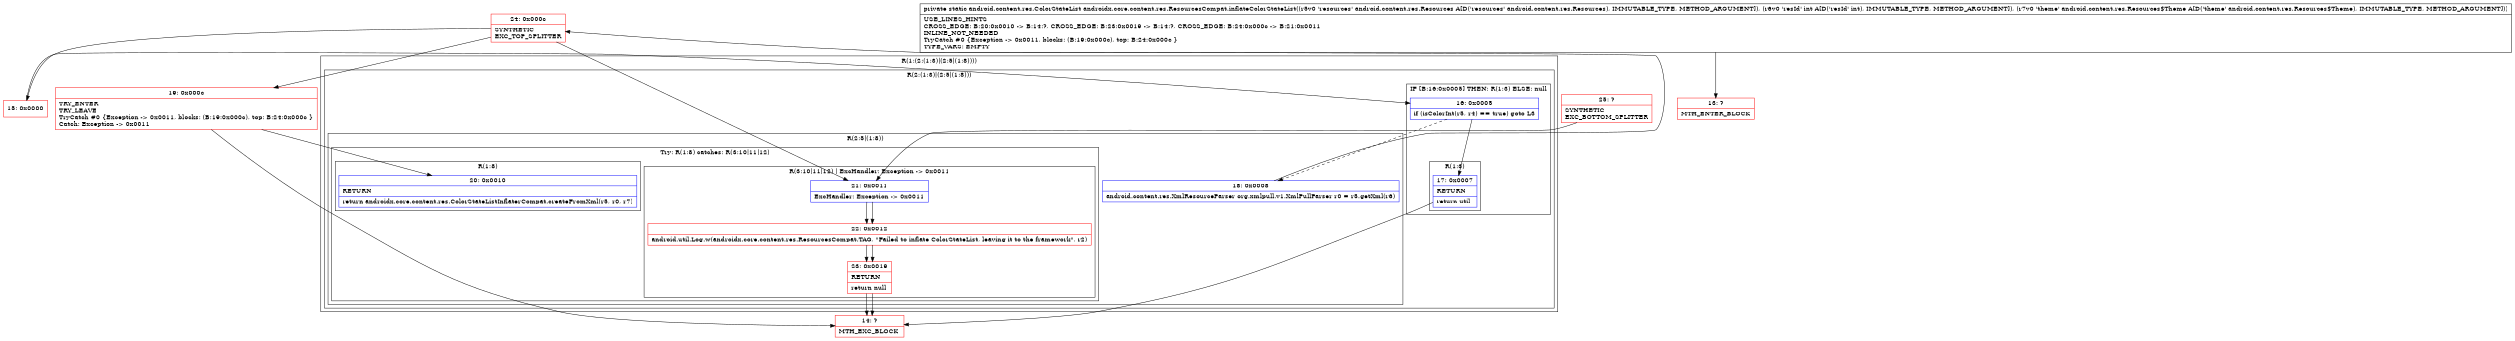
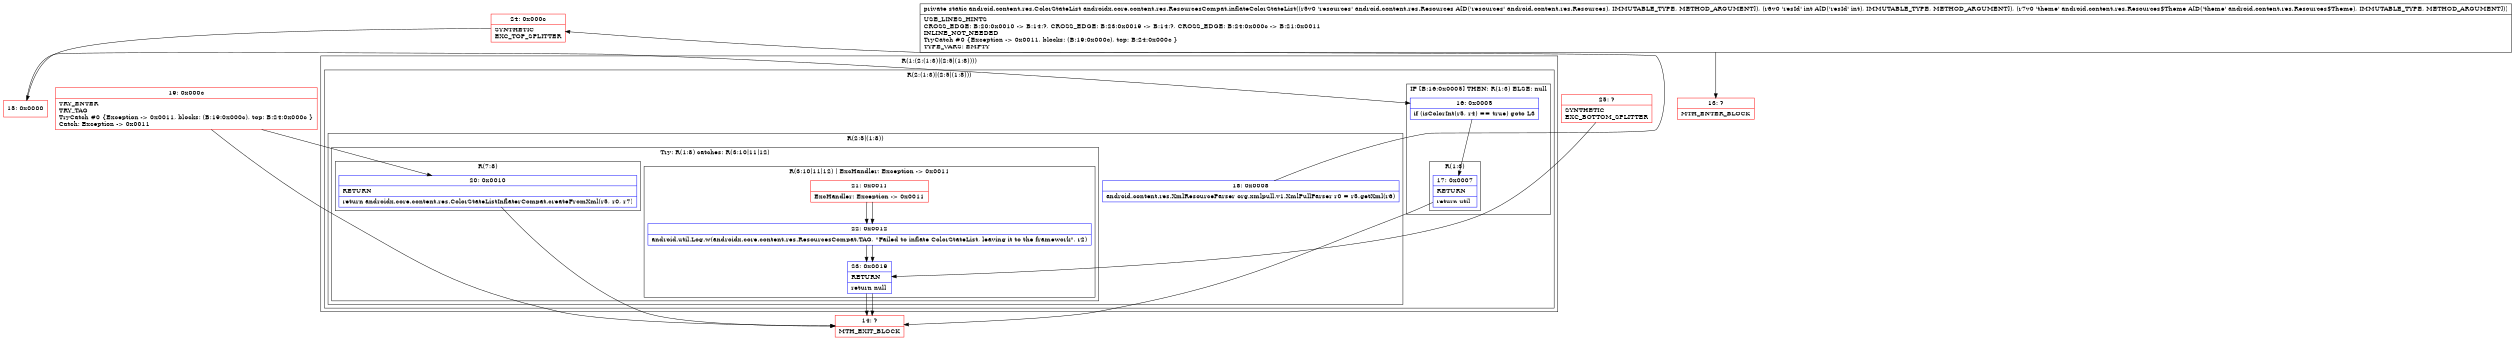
(385, 62) -> none
(78, 110) -> (74, 110)
(700, 110) -> none
(1220, 130) -> (1265, 255)
(1365, 149) -> none
(488, 167) -> (488, 167)
(870, 191) -> (870, 191)
(870, 234) -> (870, 234)
(870, 278) -> (870, 278)
none -> (657, 316)
(869, 331) -> (870, 331)
